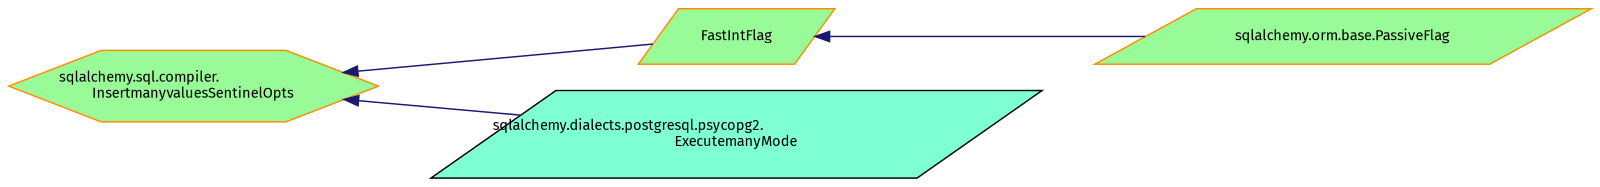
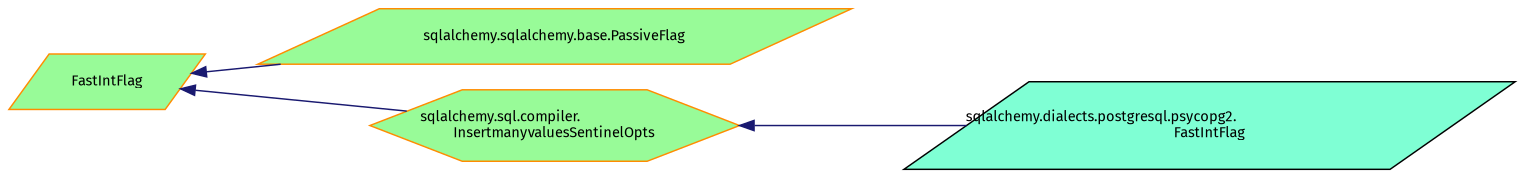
(1343, 36) -> (555, 36)
(505, 58) -> (301, 101)
(736, 134) -> (1210, 126)
